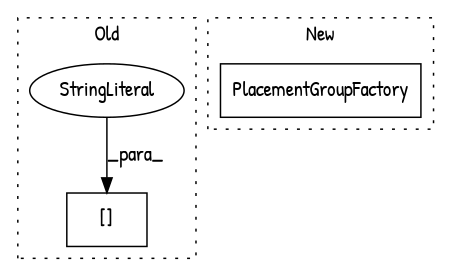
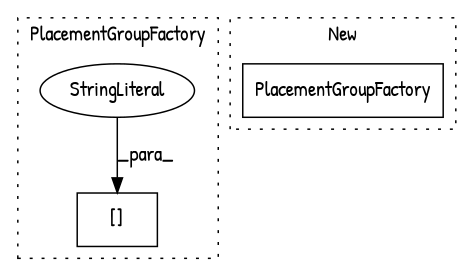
(107, 35) -> (118, 35)
